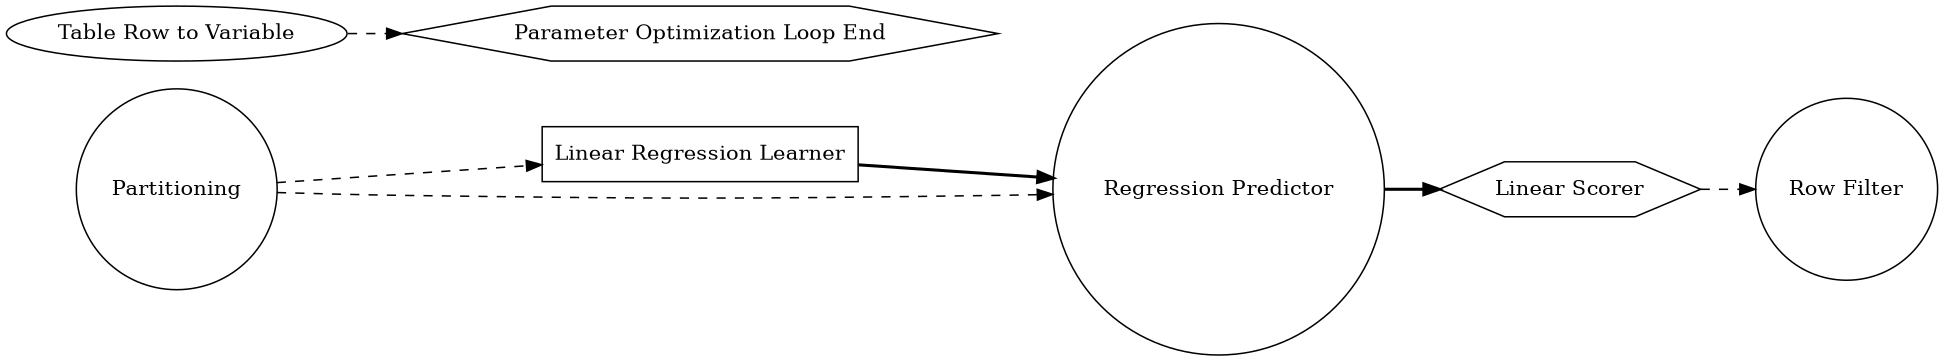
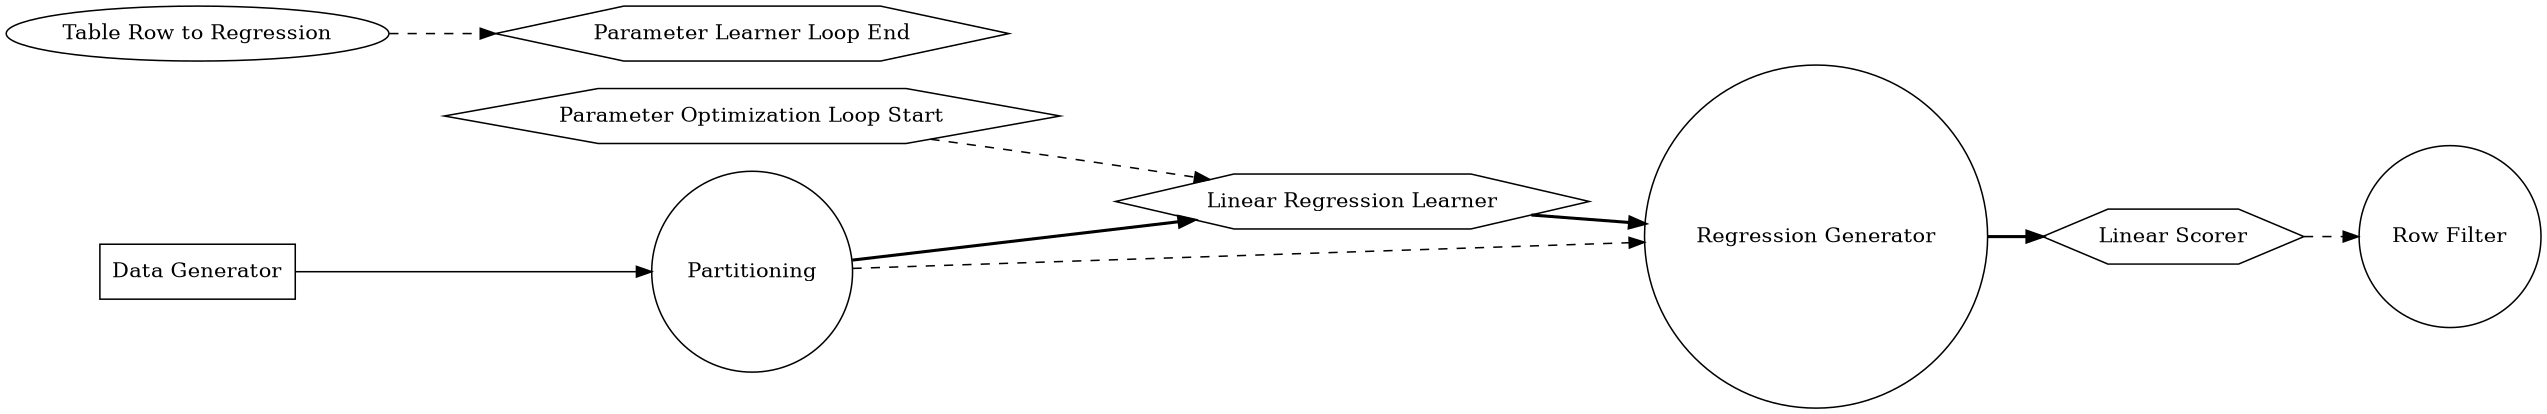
(177, 34) -> (198, 34)
(700, 34) -> (752, 34)
none -> (752, 116)
(700, 154) -> (1352, 201)
(402, 174) -> (1016, 241)
(1219, 189) -> (1816, 237)
none -> (198, 272)
